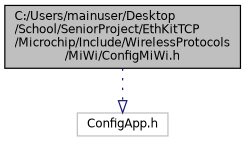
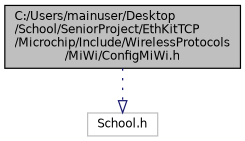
(123, 124) -> (123, 124)
